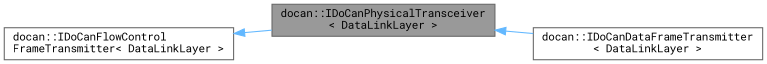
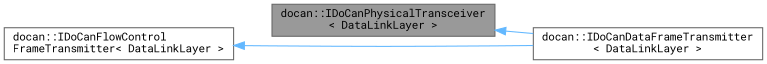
(258, 31) -> (389, 46)
